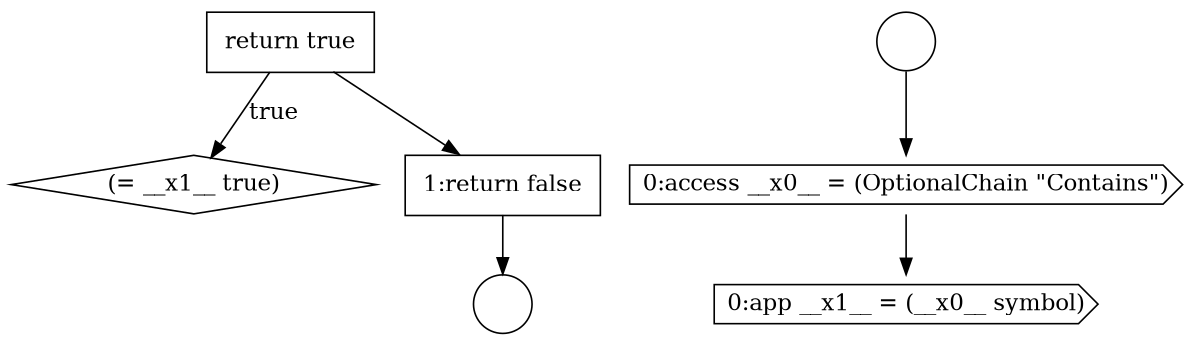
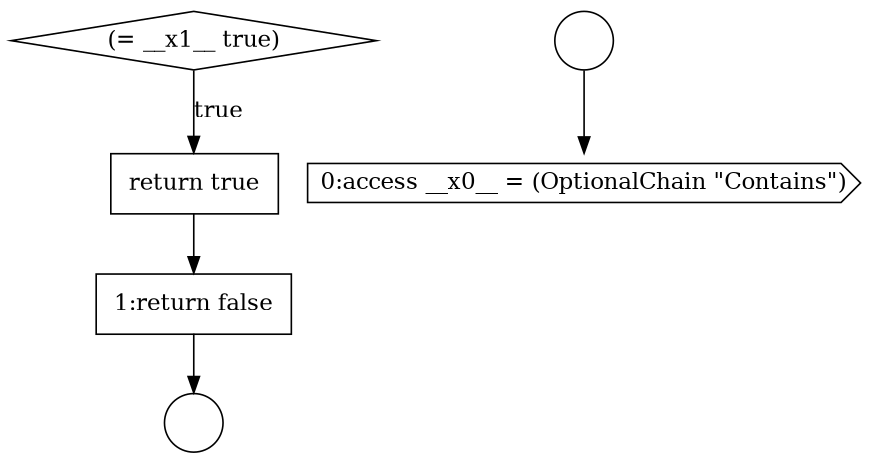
(245, 108) -> (194, 103)
(906, 304) -> none
